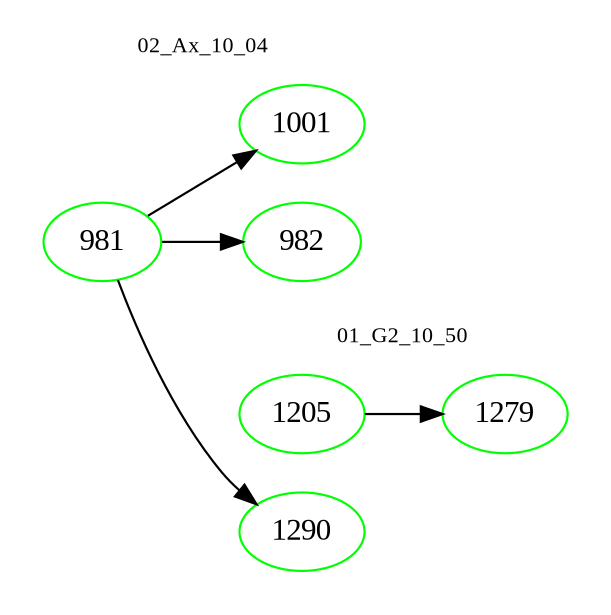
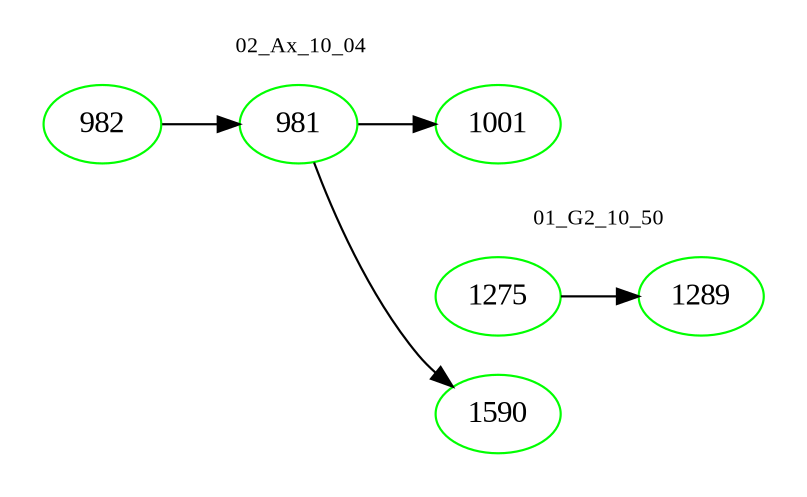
(191, 242) -> (190, 124)
(302, 414) -> (498, 296)
(505, 414) -> (701, 296)
(302, 532) -> (498, 414)
